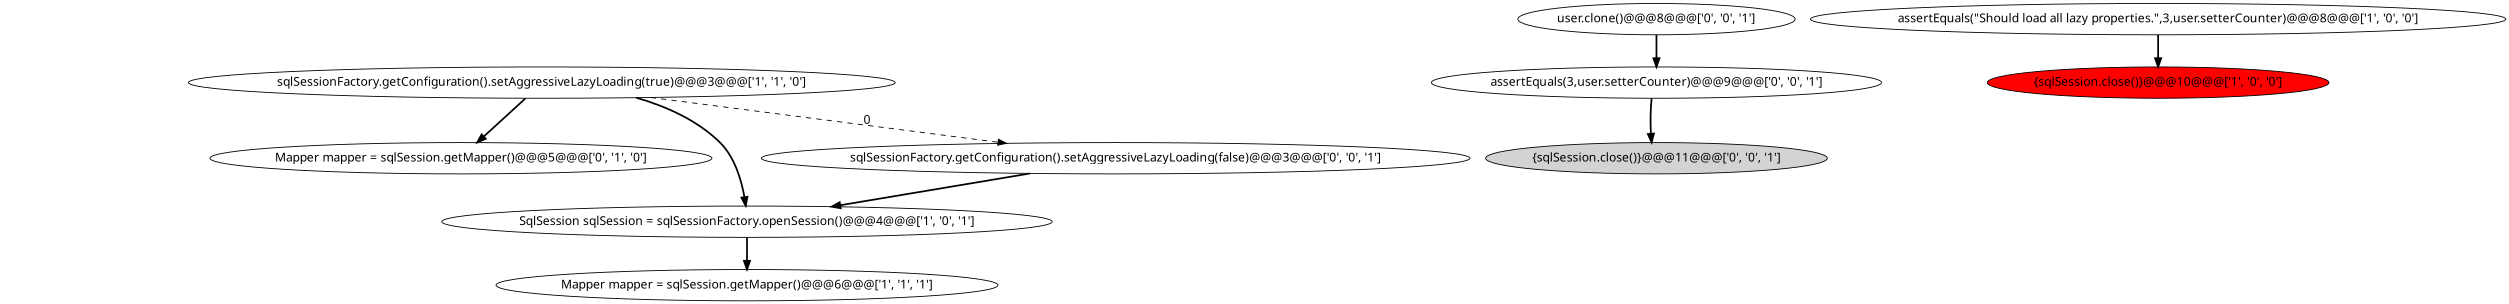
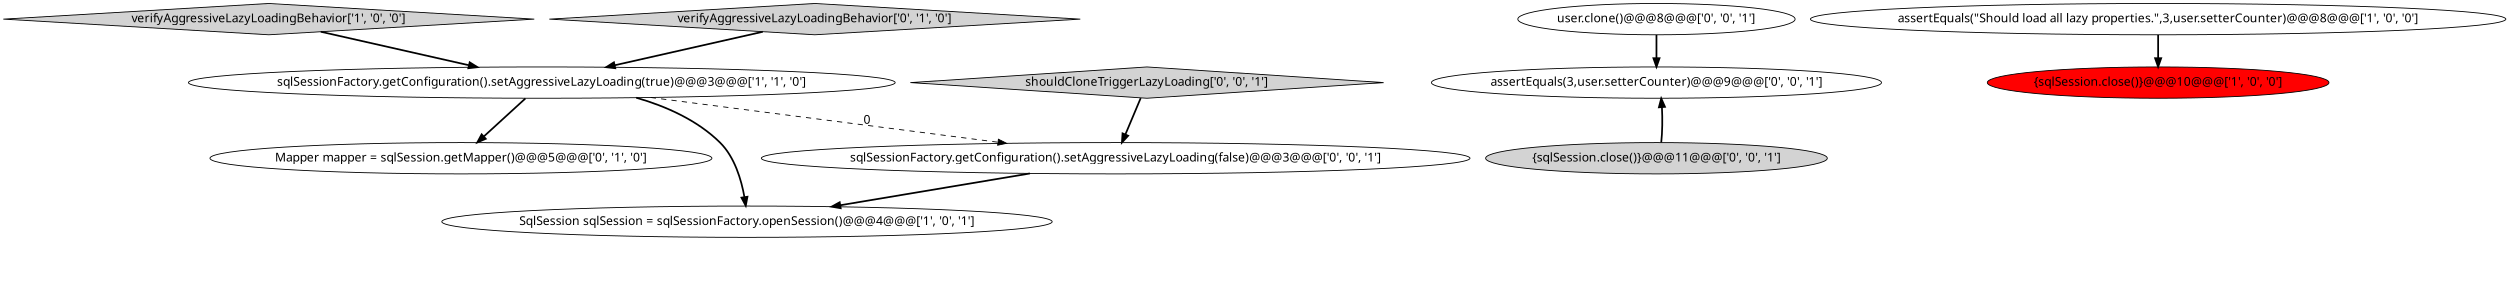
none -> (269, 19)
none -> (815, 19)
none -> (1147, 83)
(1651, 116) -> (1662, 125)
(747, 285) -> none
